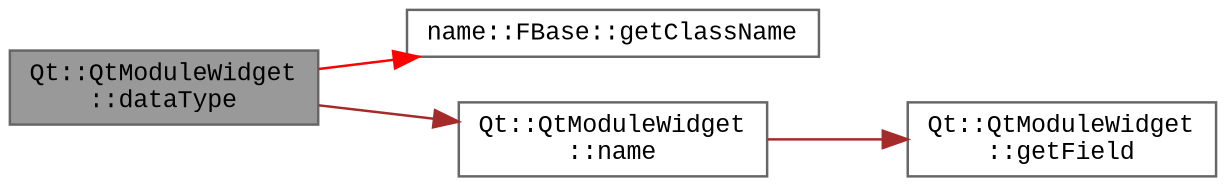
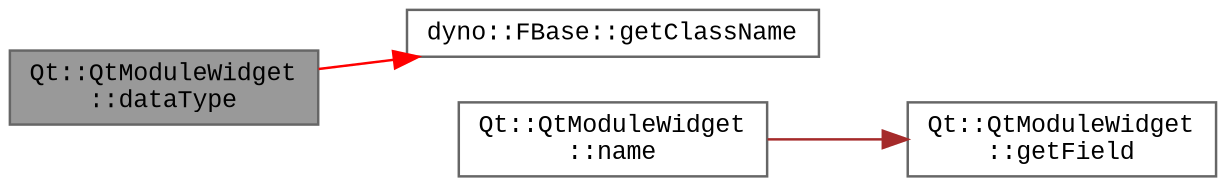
(613, 33) -> (613, 33)
(376, 112) -> none
